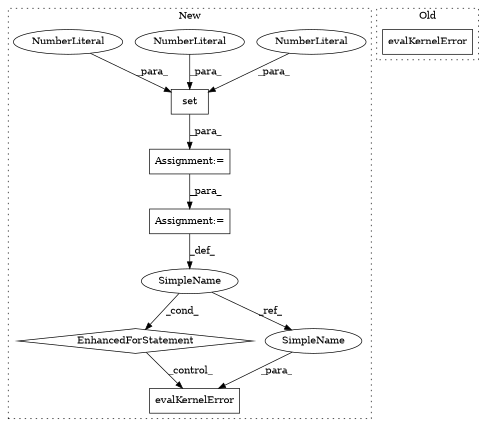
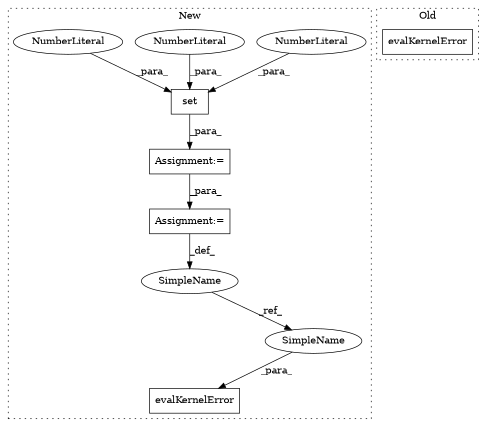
(135, 341) -> none
